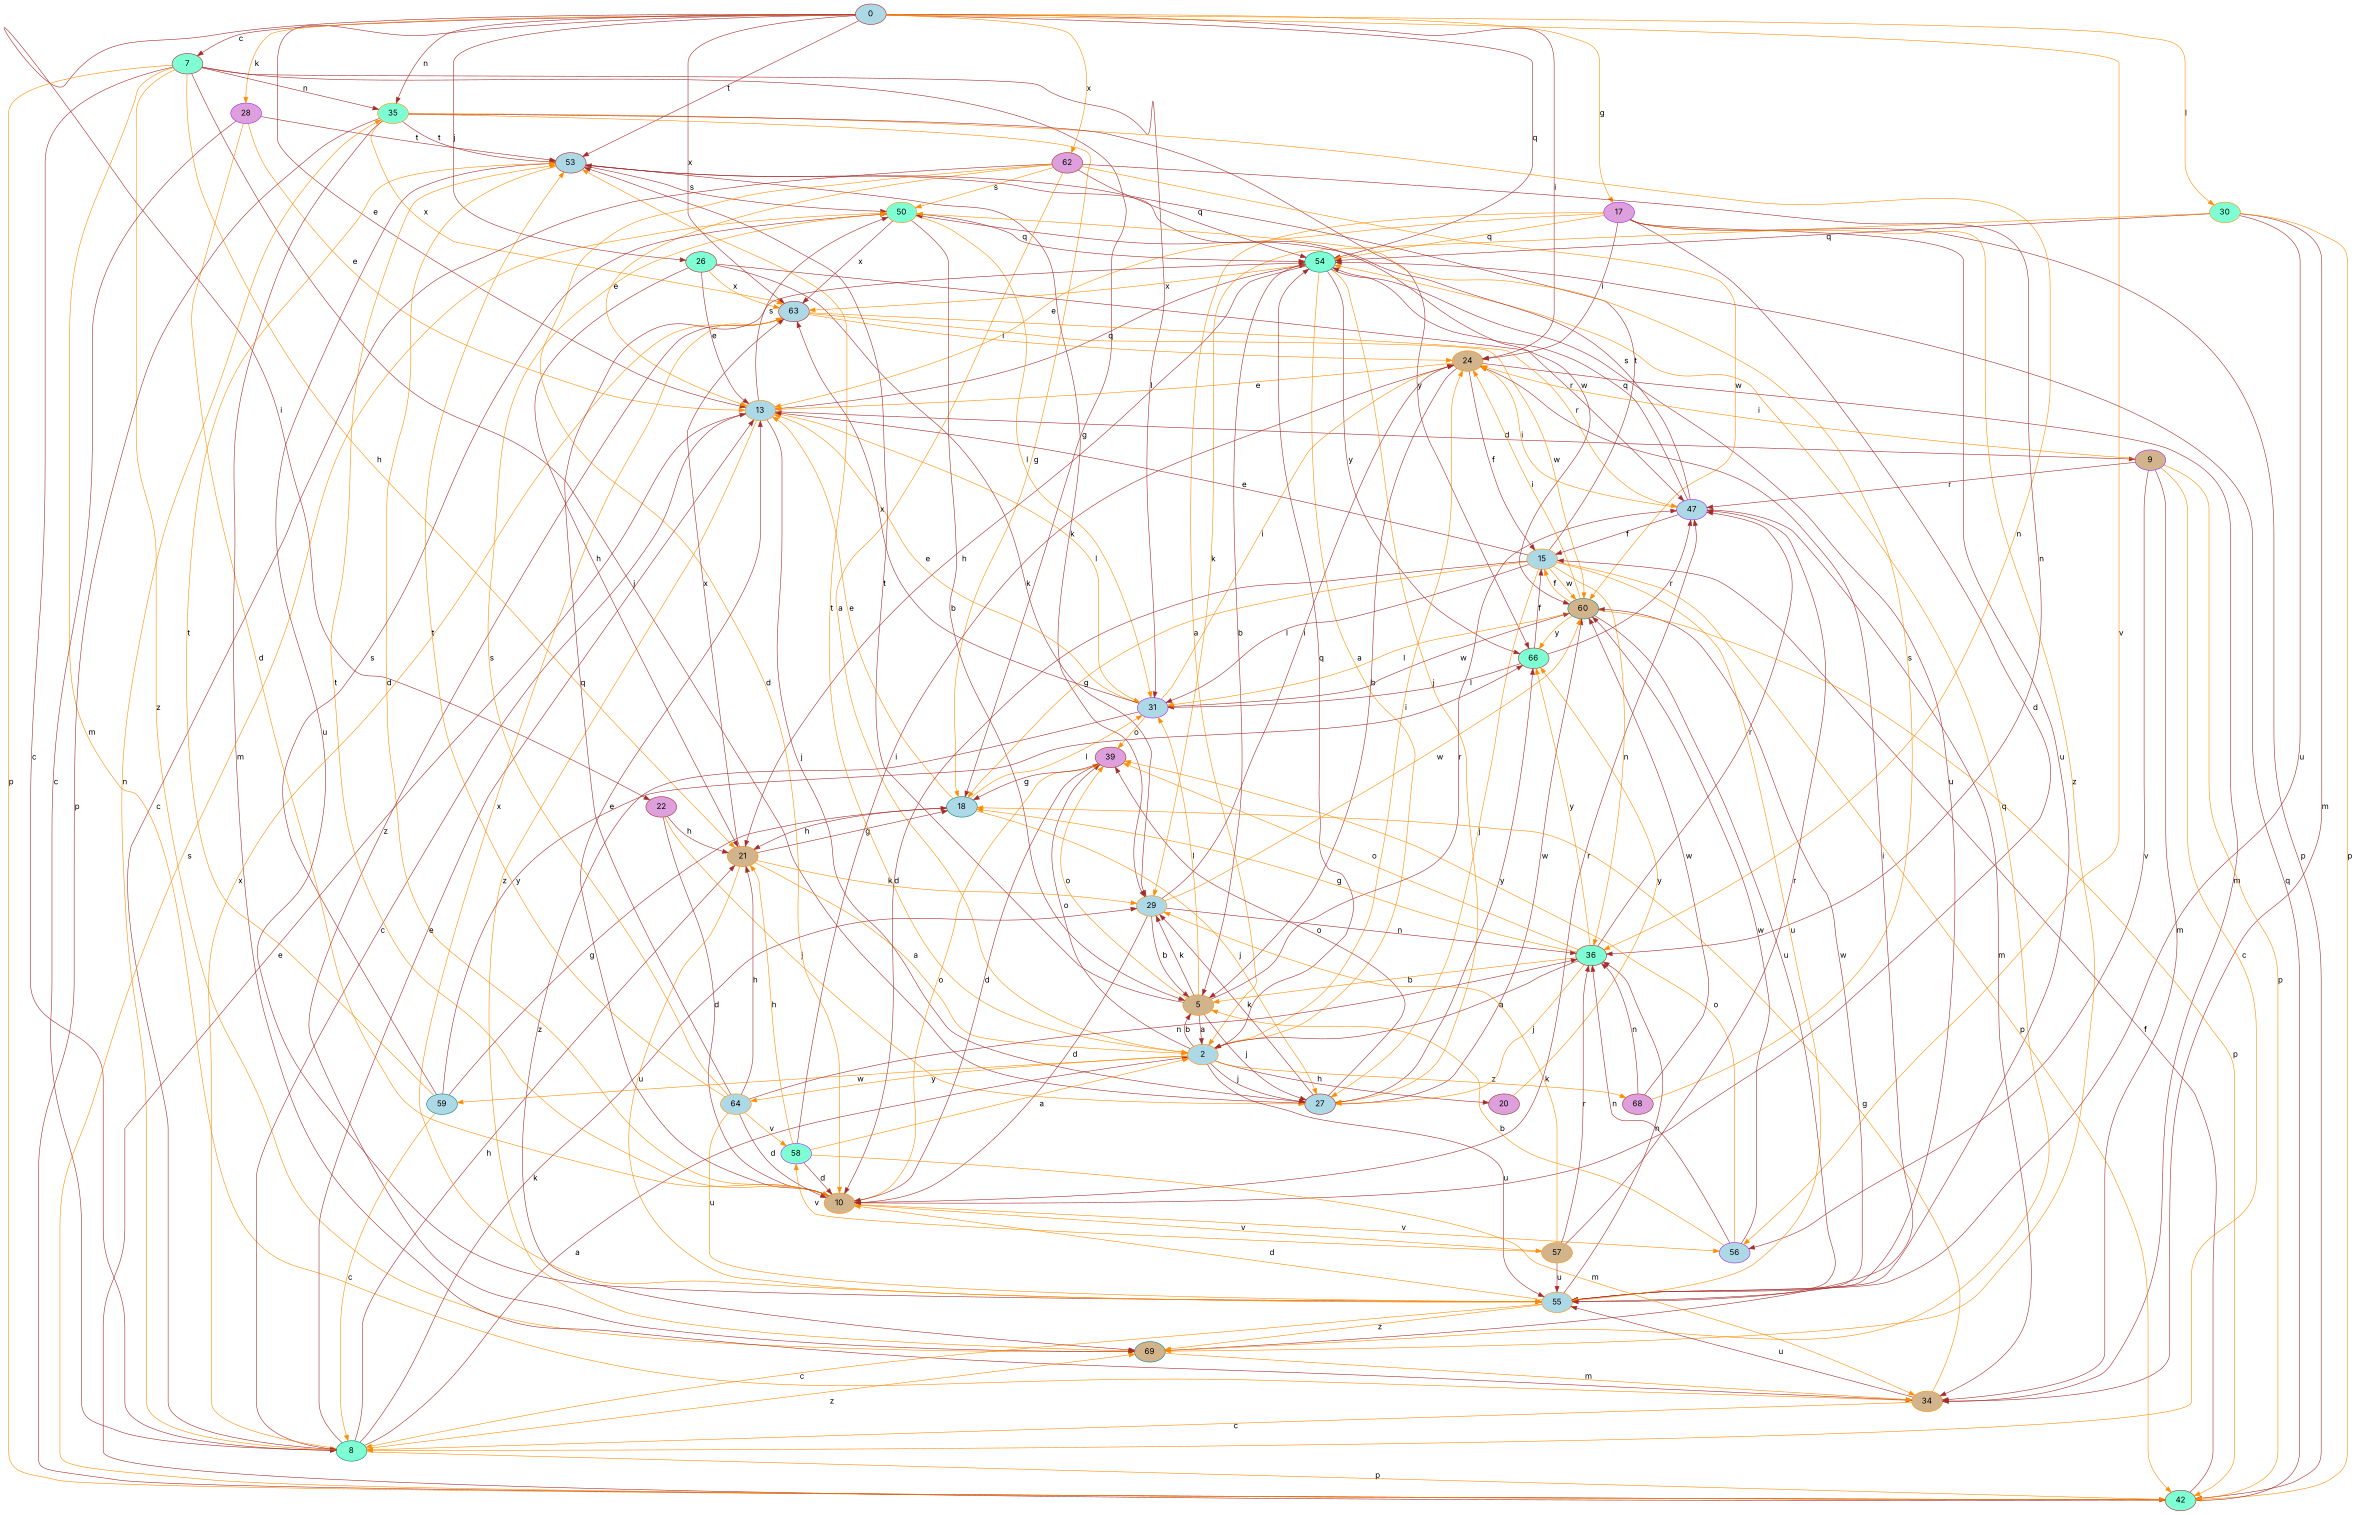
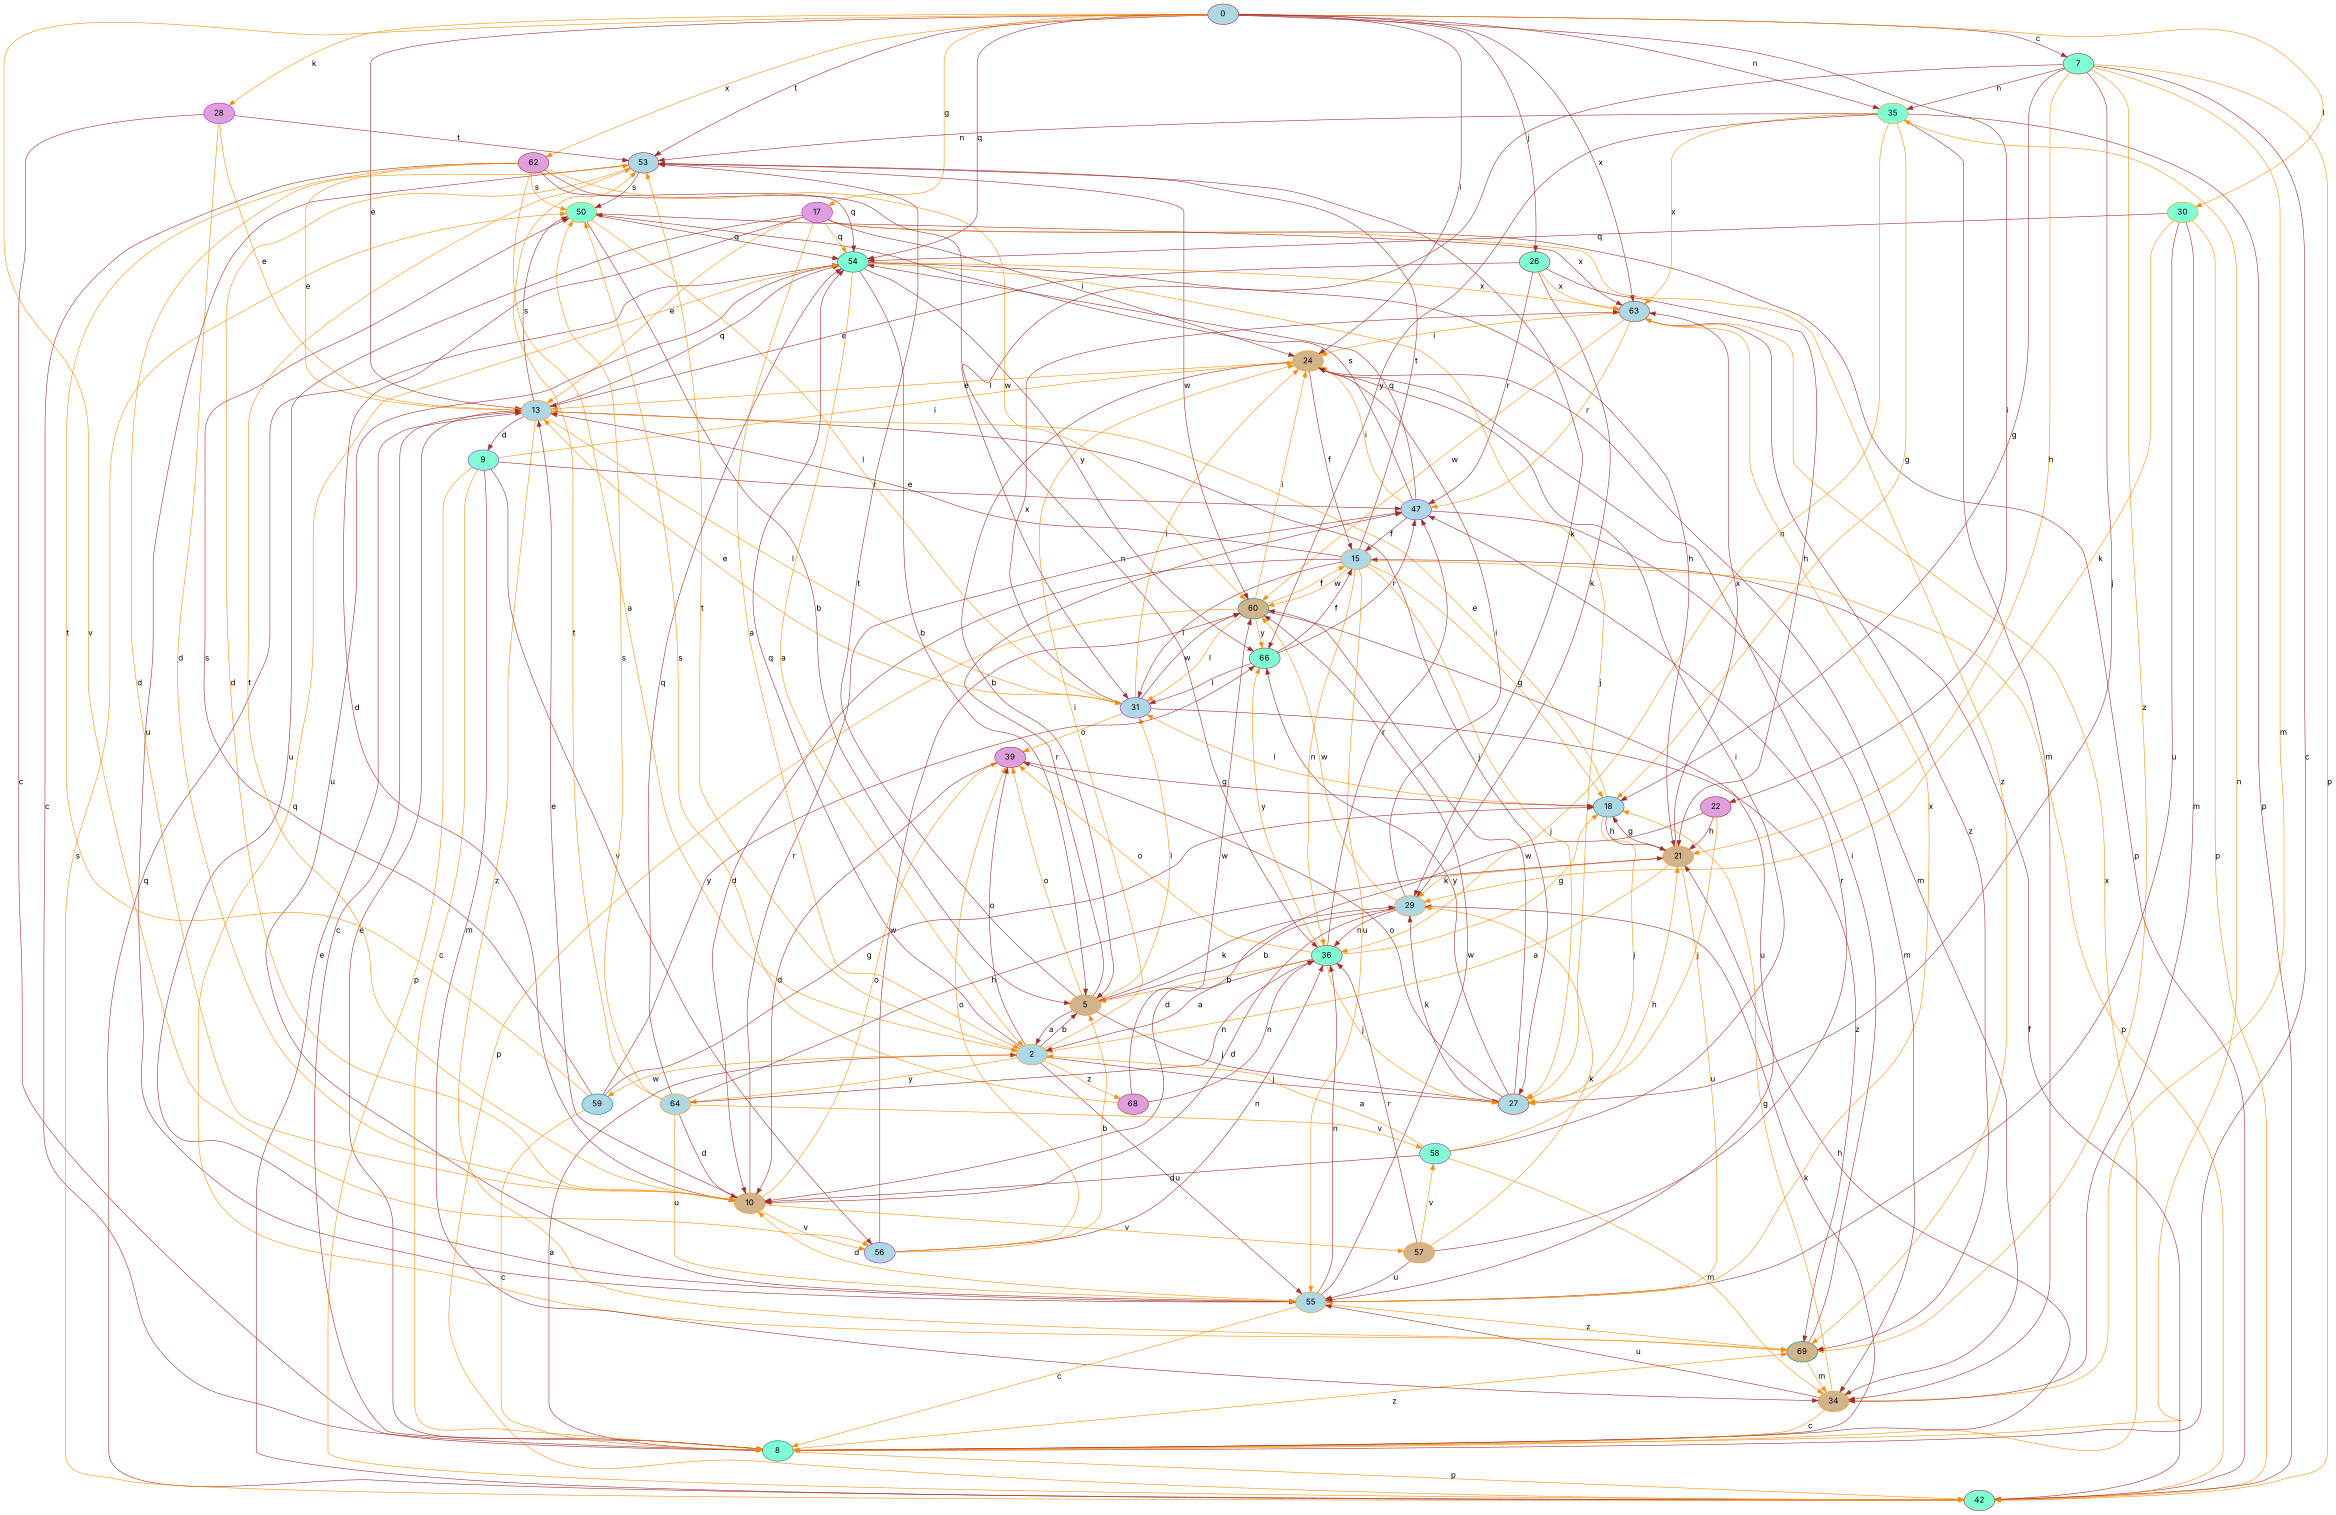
(439, 138) -> (962, 138)
(2150, 460) -> (483, 460)
(1504, 1104) -> none
